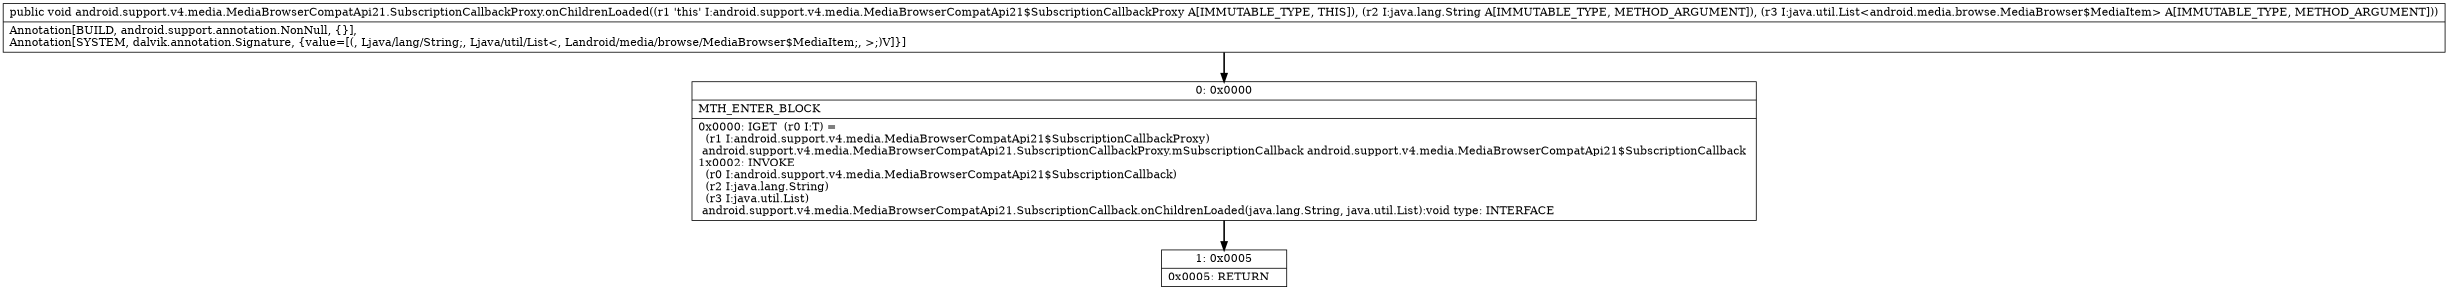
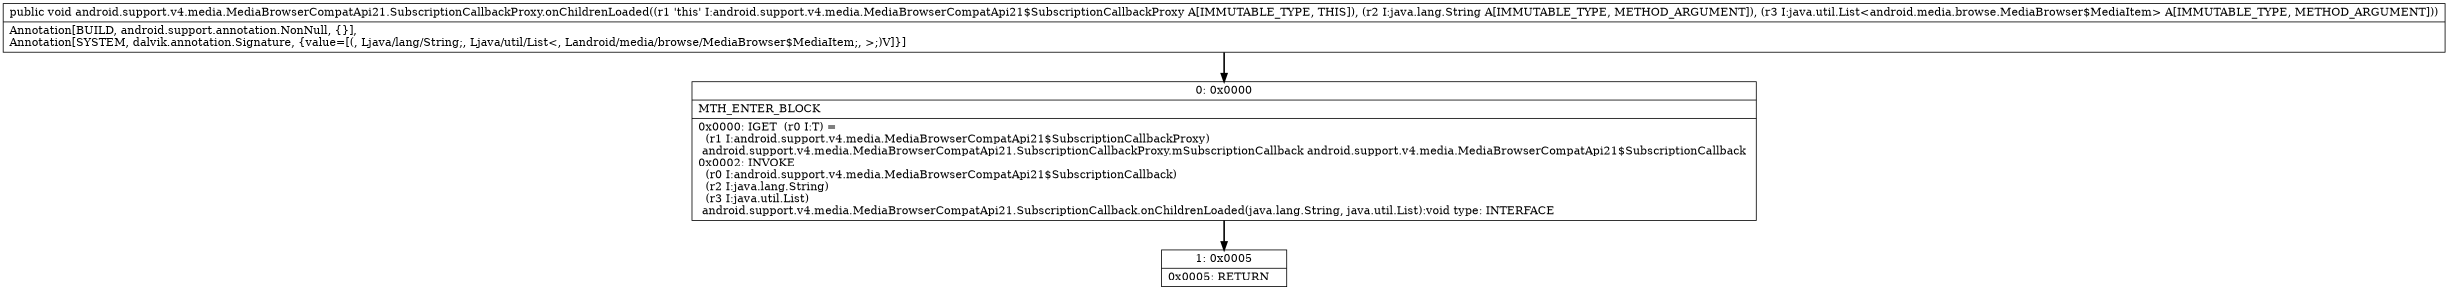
(751, 163) -> (751, 163)
